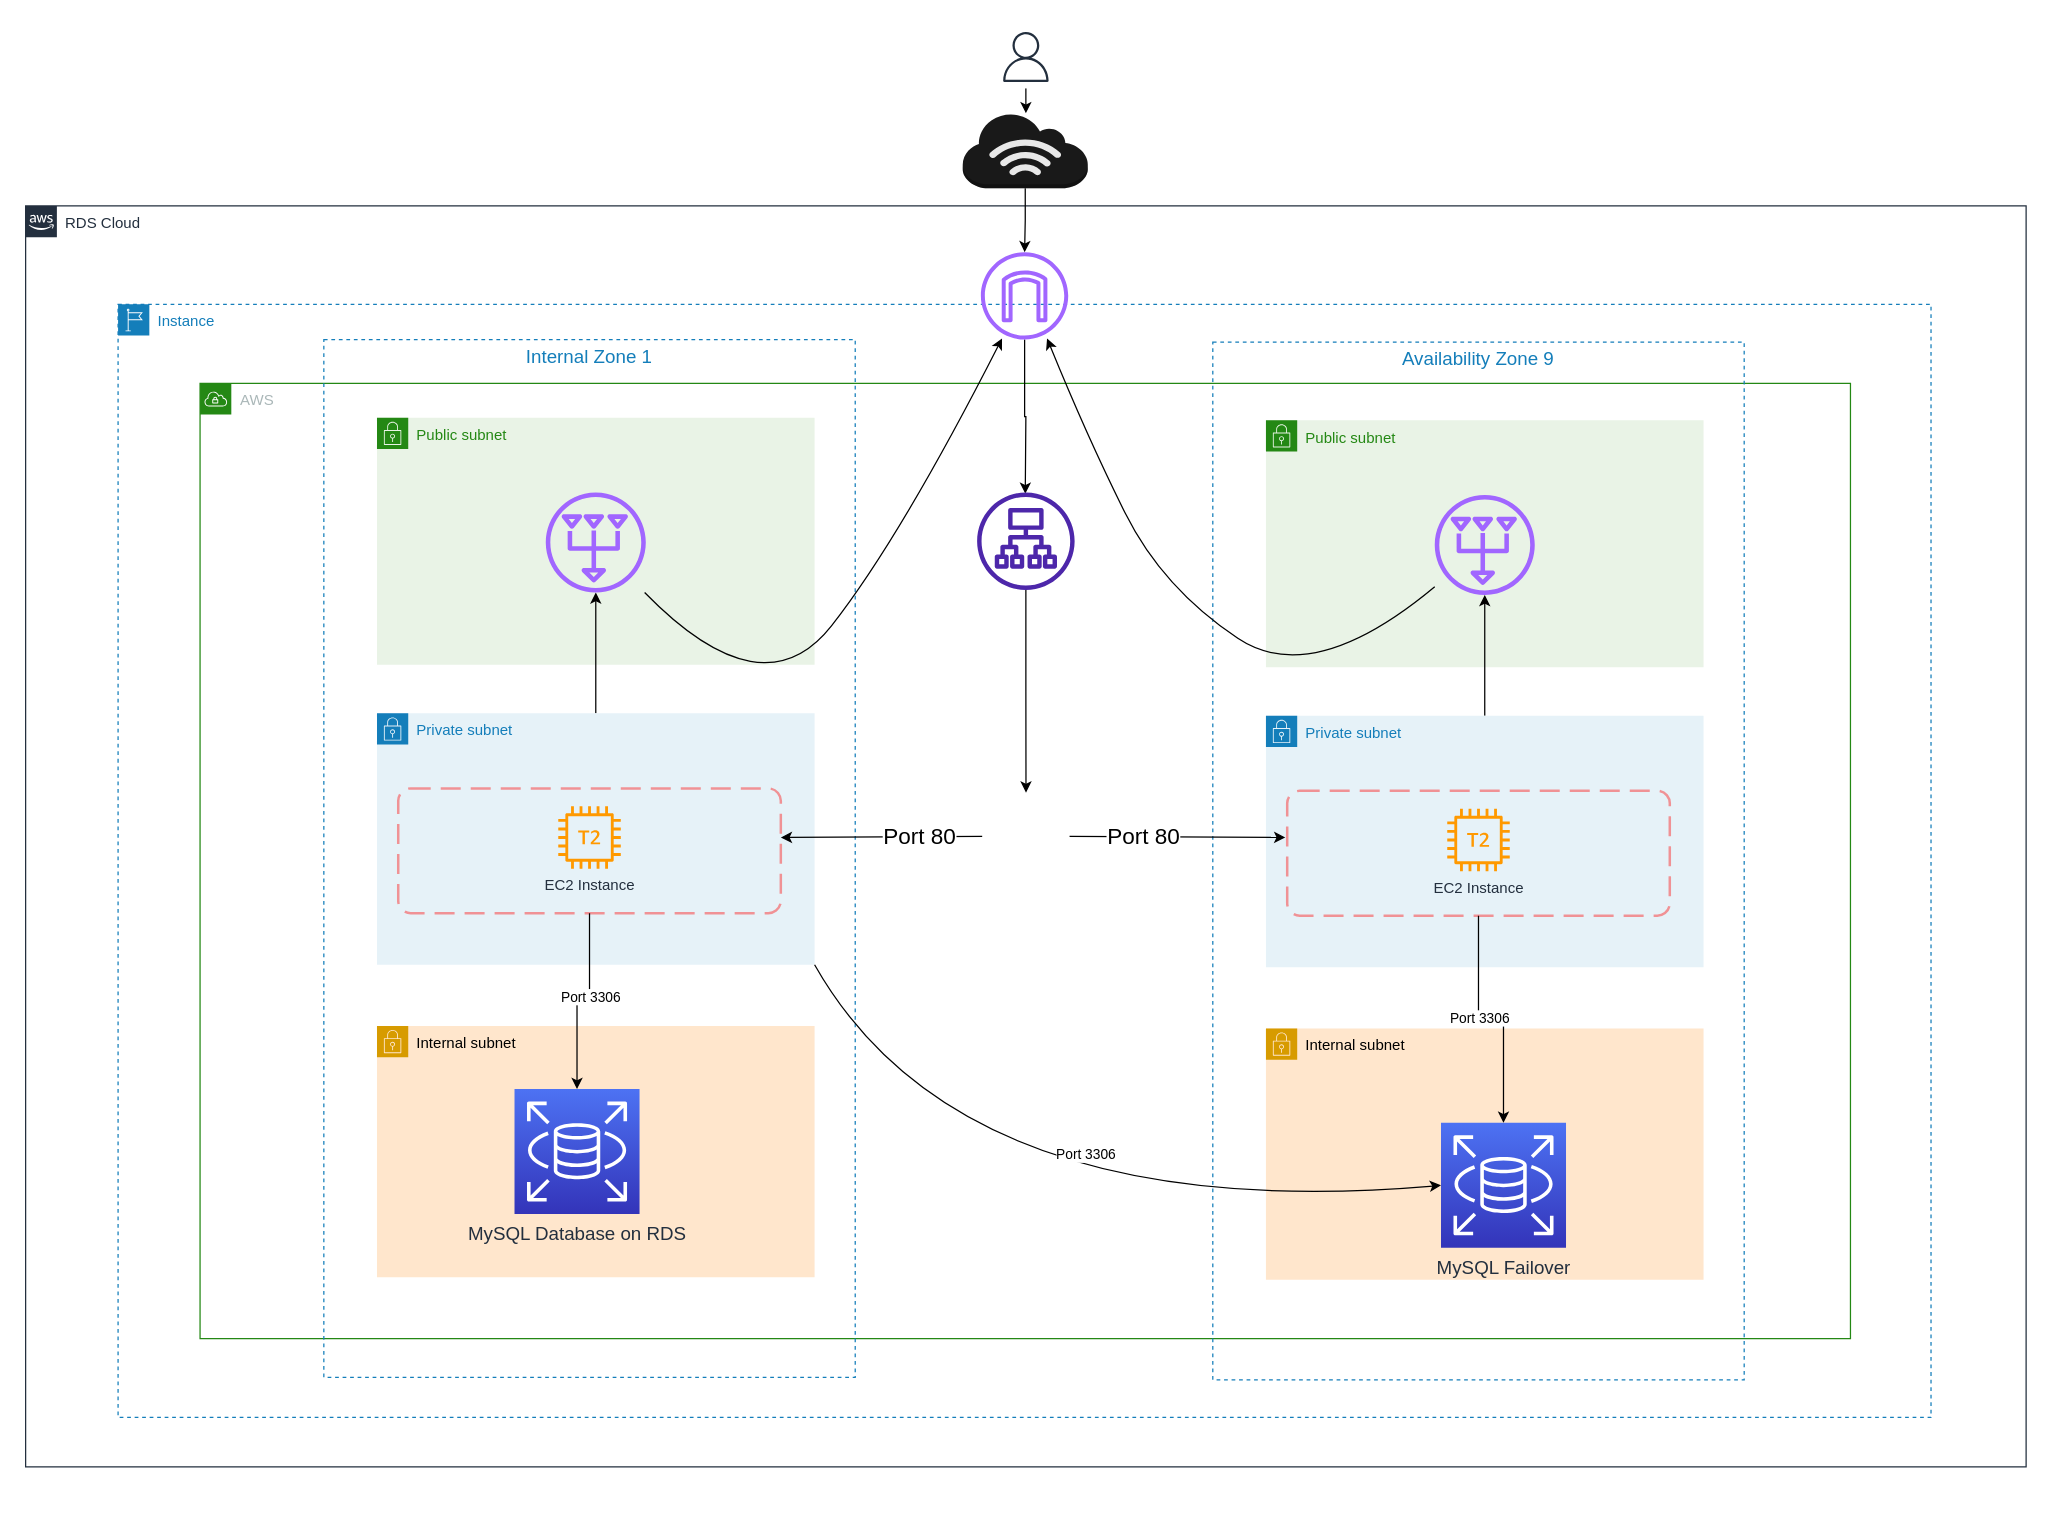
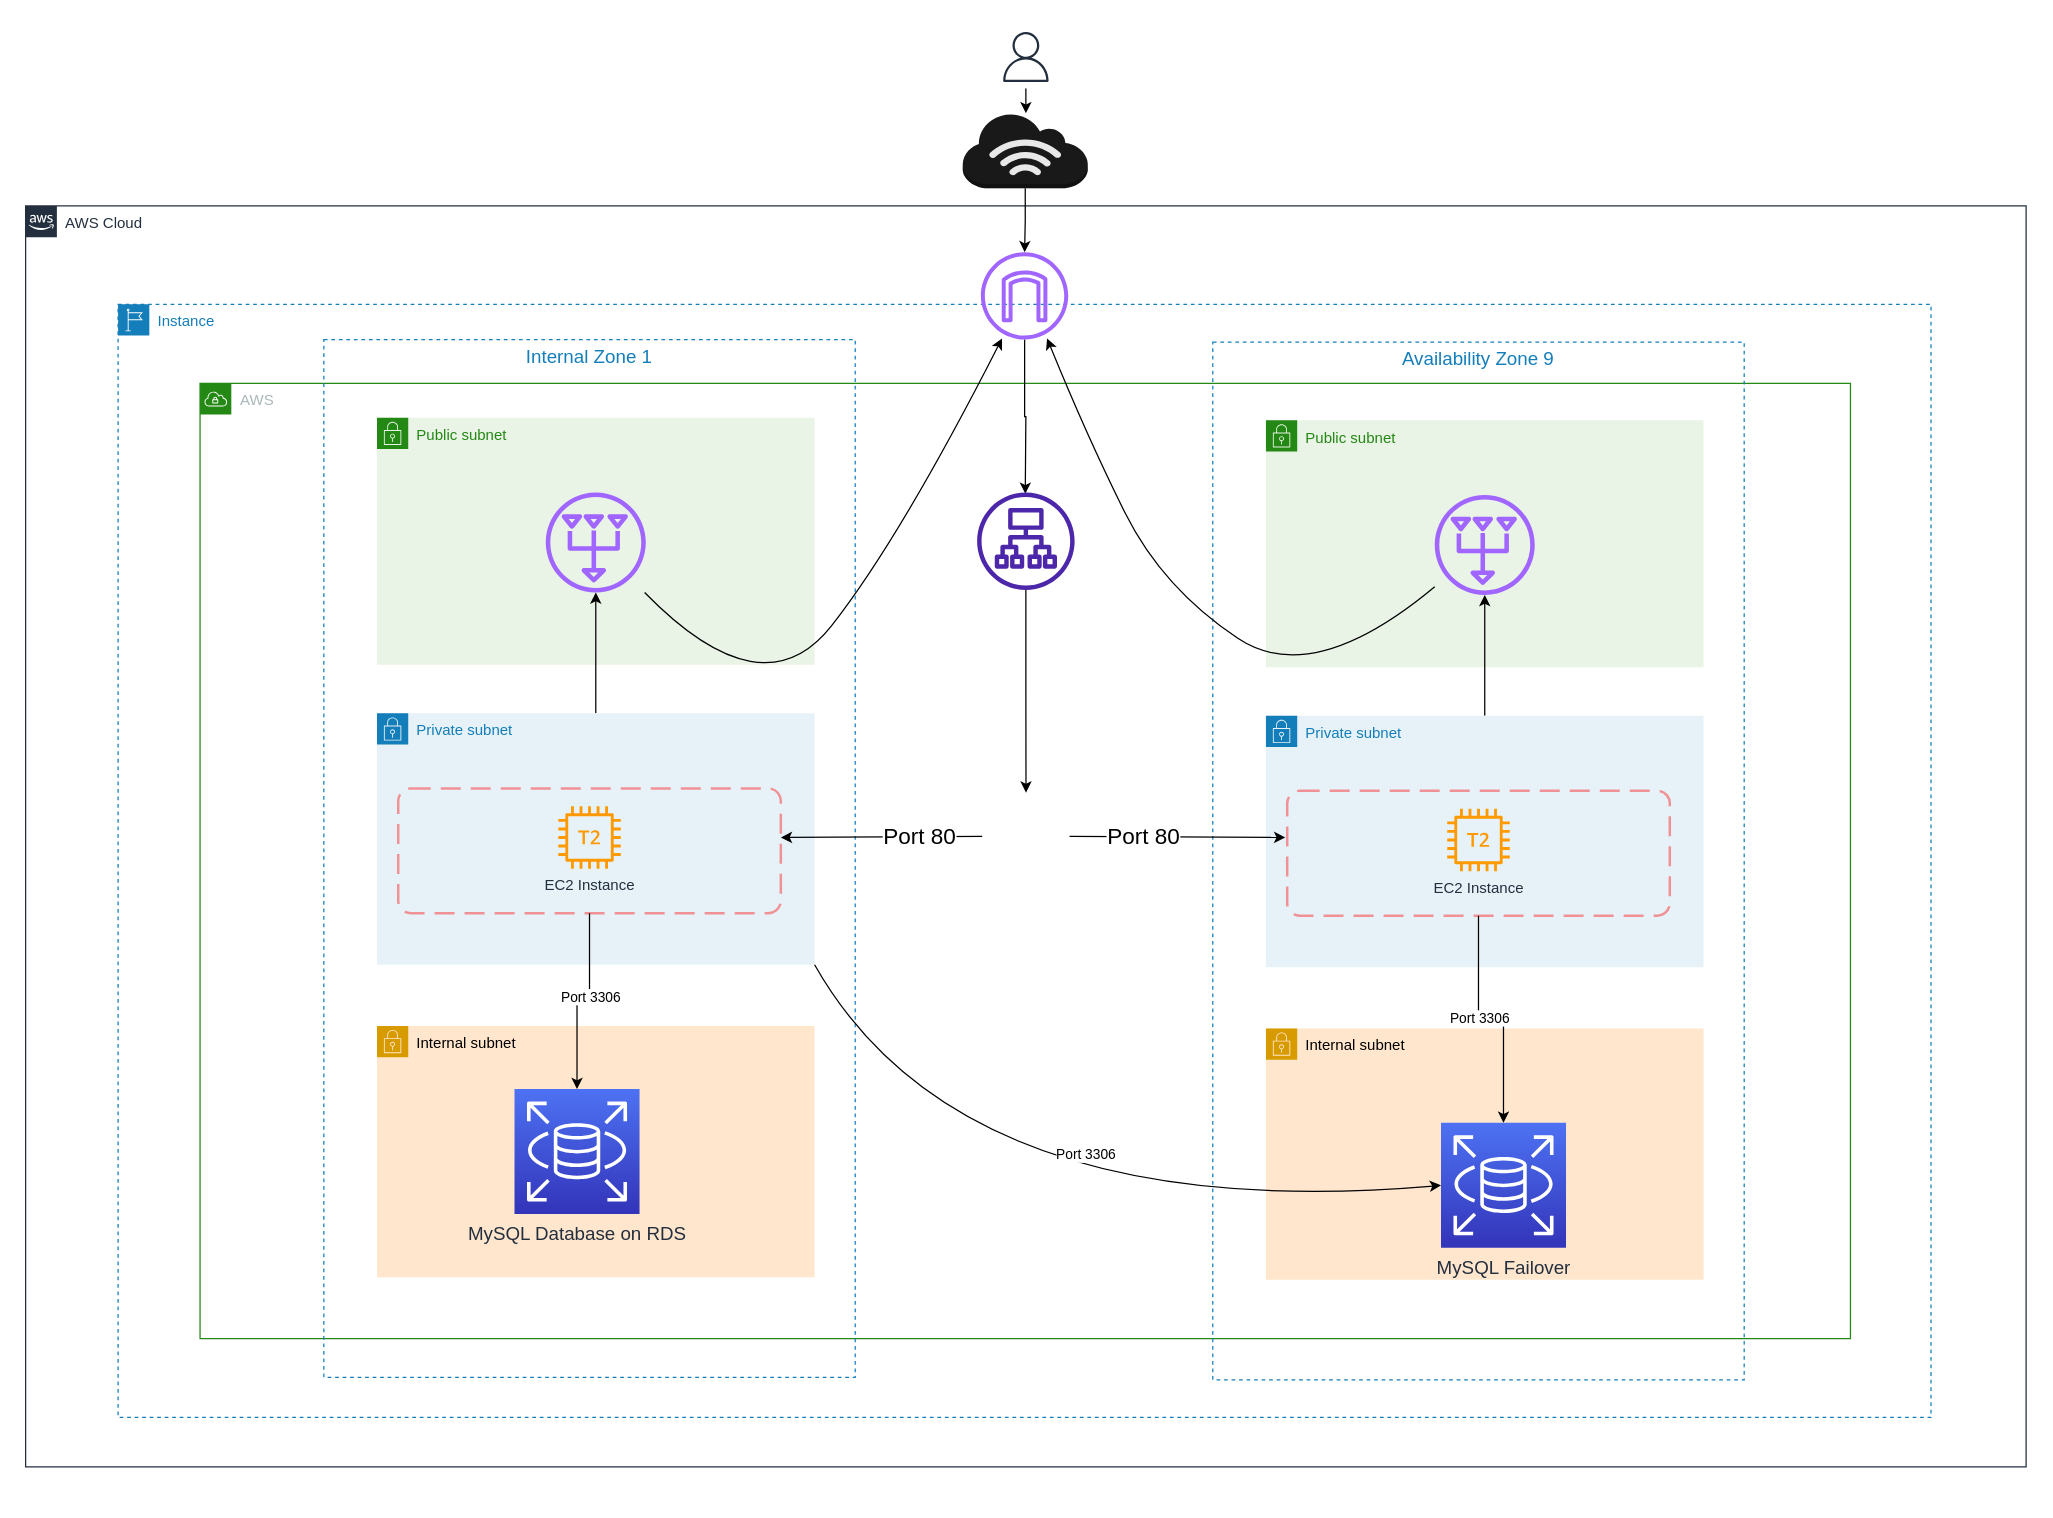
(100, 223) -> (100, 223)
